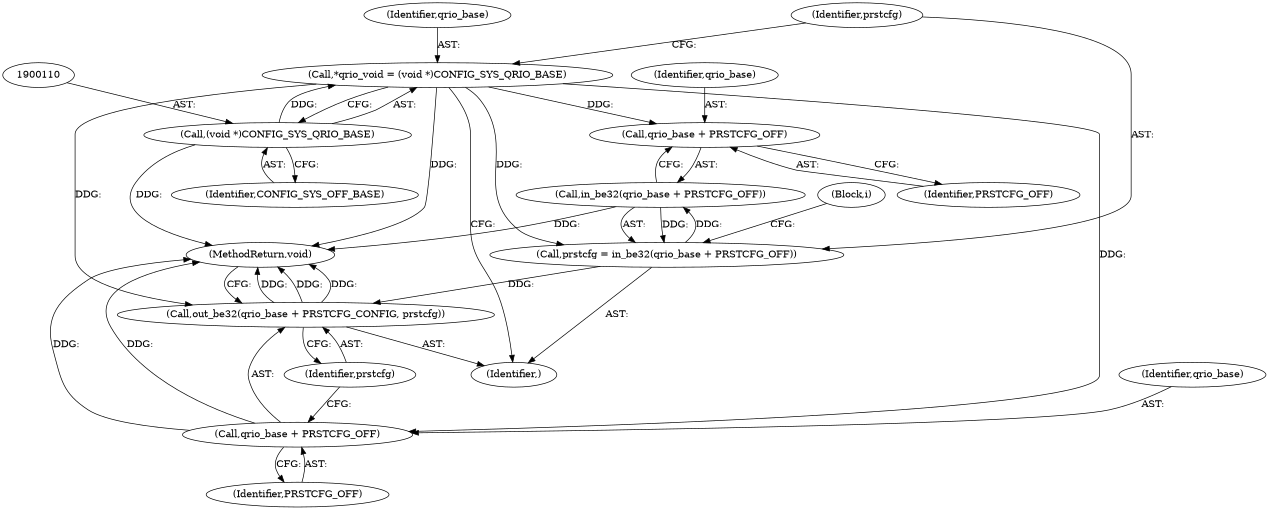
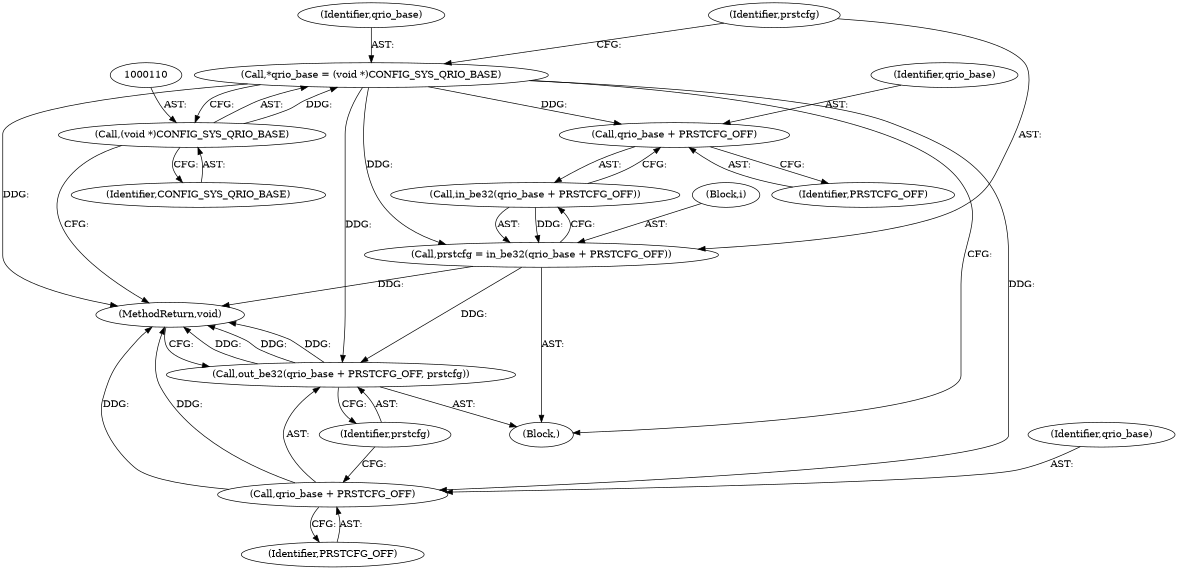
(39, 75) -> (146, 75)
(437, 75) -> (371, 75)
(151, 195) -> (78, 225)
(295, 195) -> (198, 195)
(711, 225) -> (585, 225)
(784, 225) -> (658, 225)
(476, 234) -> (351, 286)
(306, 315) -> (341, 375)
(514, 375) -> (541, 435)
